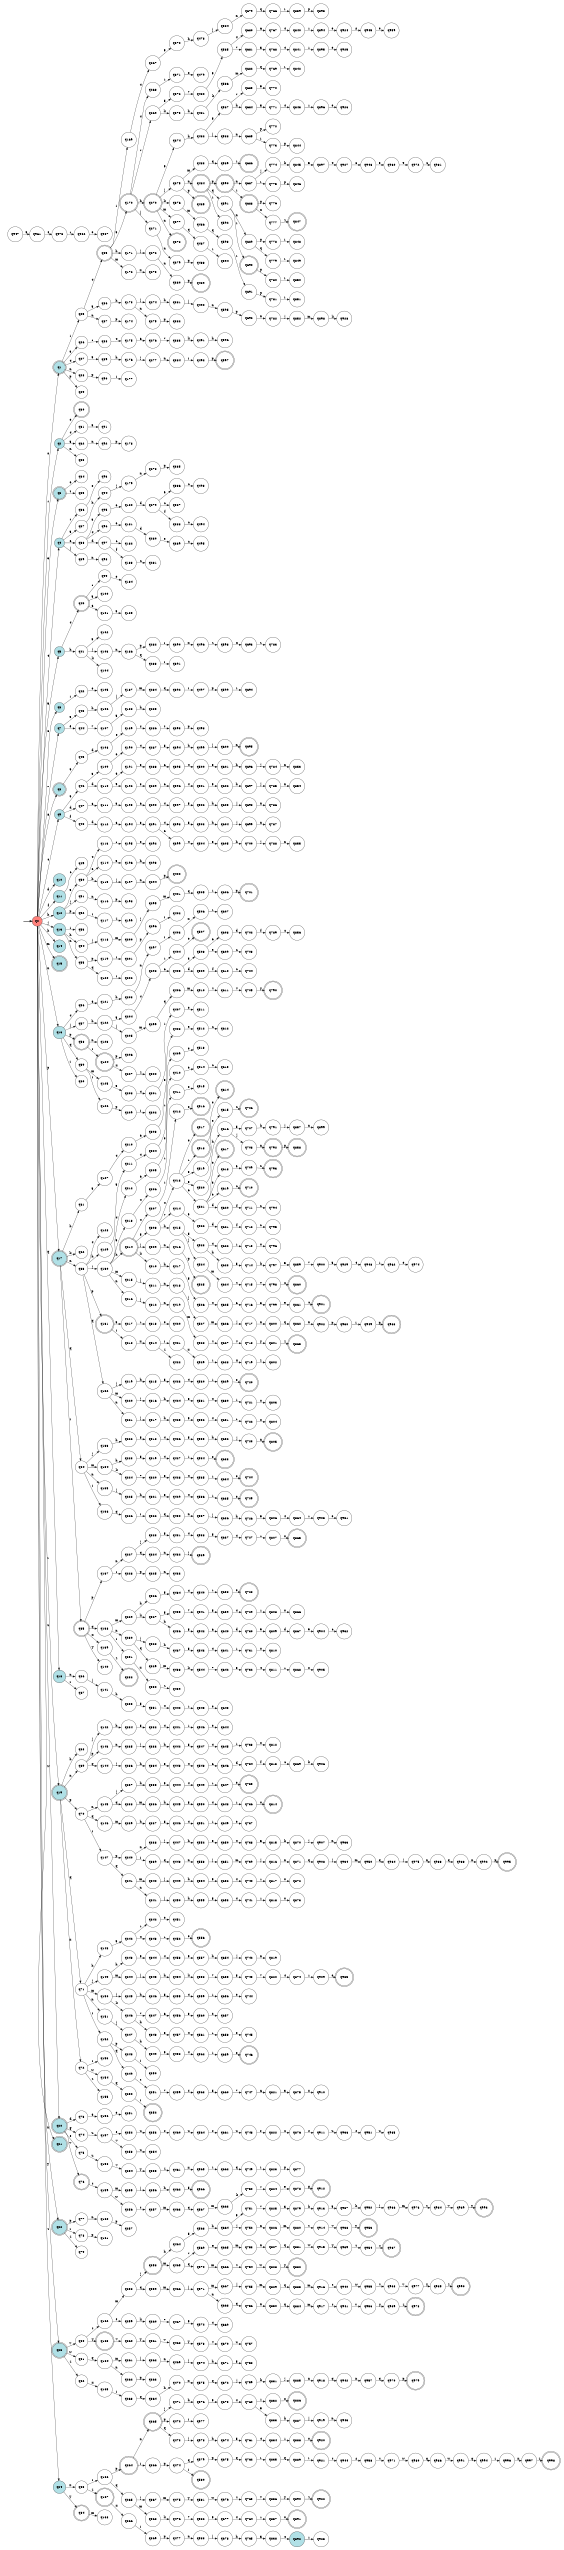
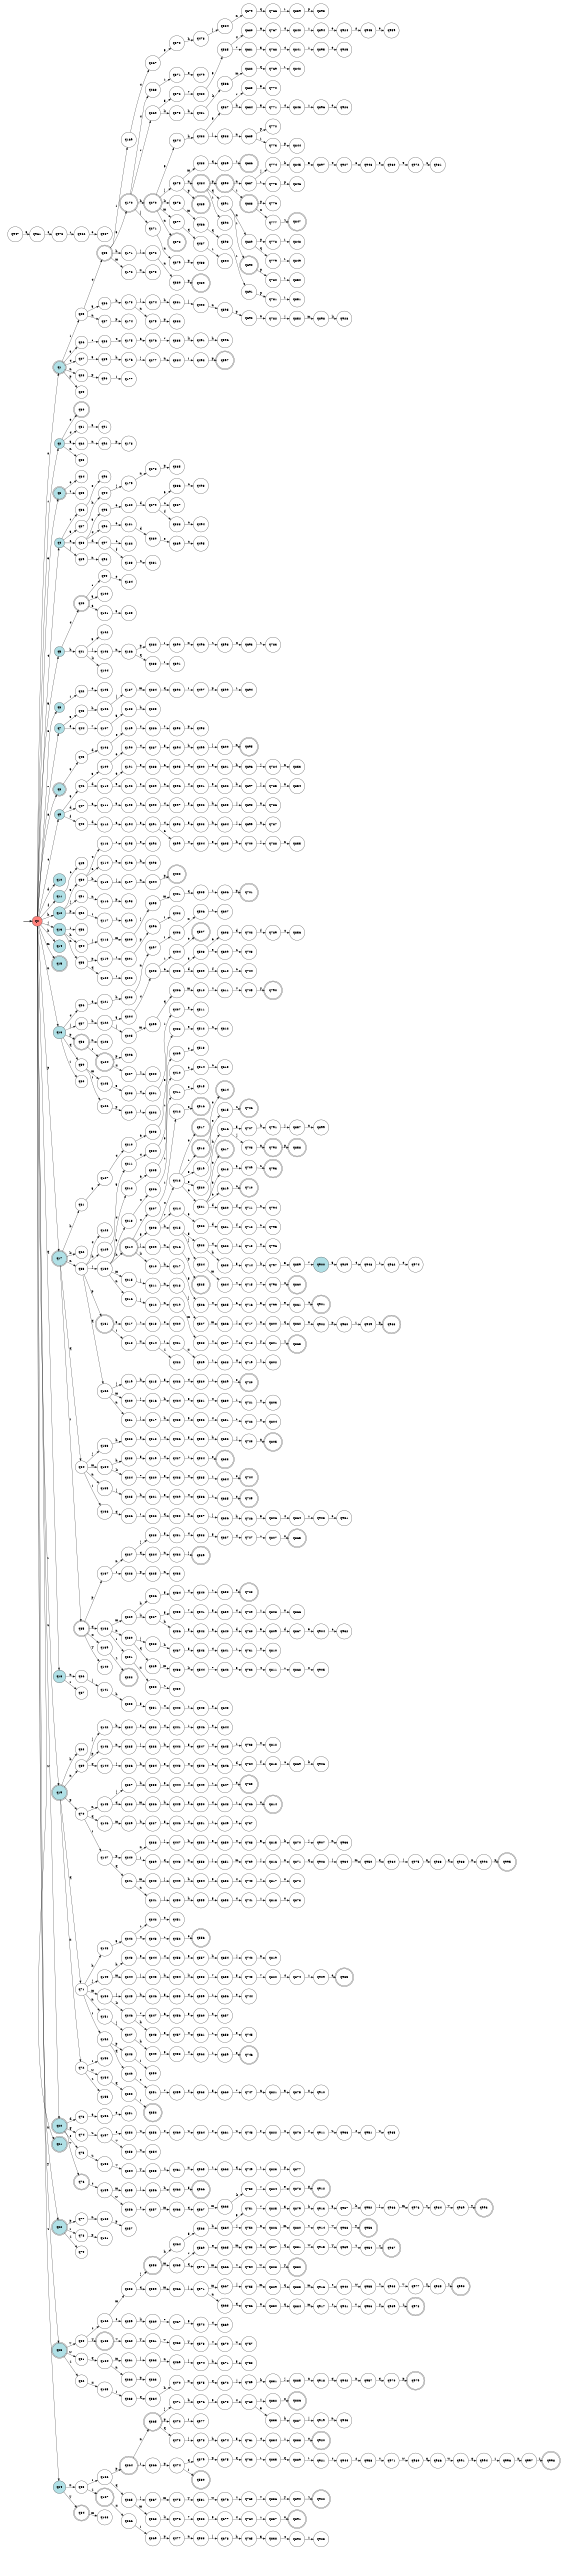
(321, 1265) -> (321, 1265)
(297, 2539) -> (297, 2539)
